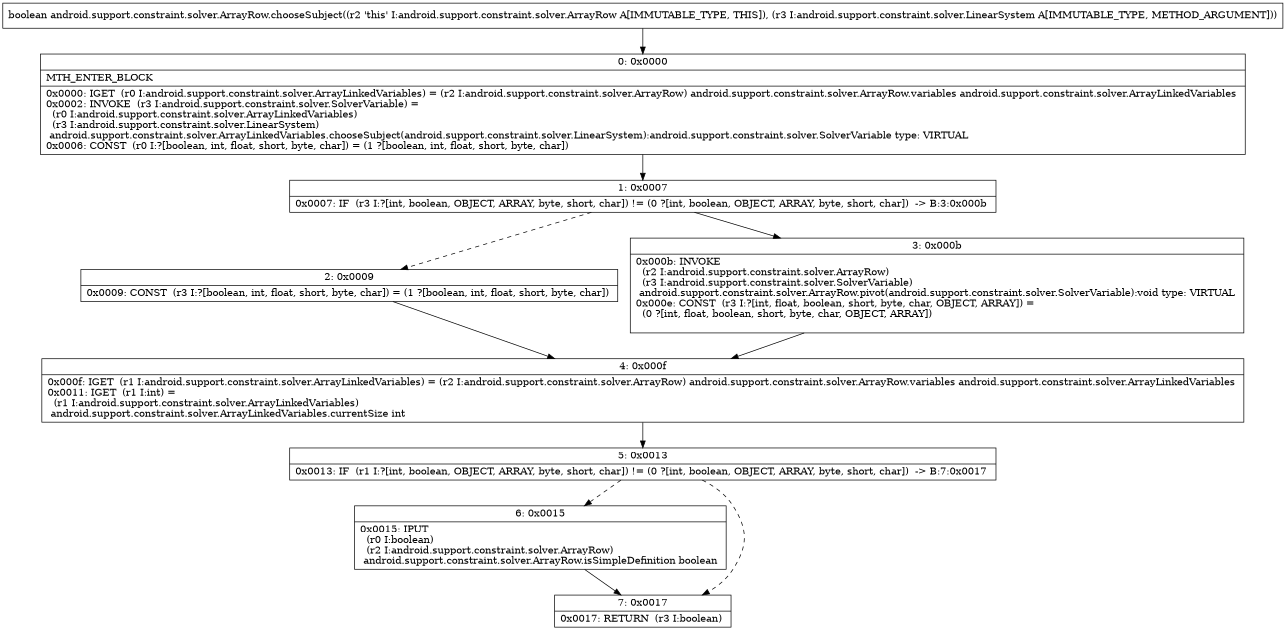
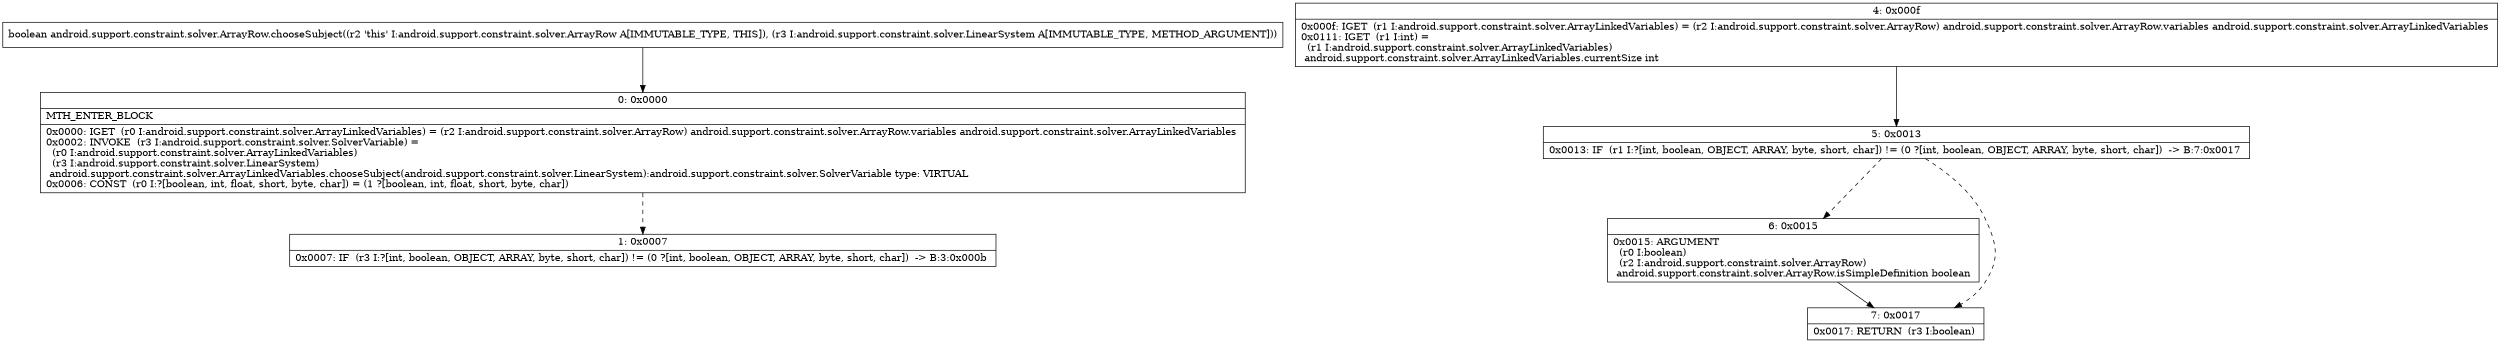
(643, 164) -> (643, 210)
(349, 286) -> none
(937, 286) -> none
(113, 393) -> (1367, 37)
(397, 530) -> (1669, 242)
